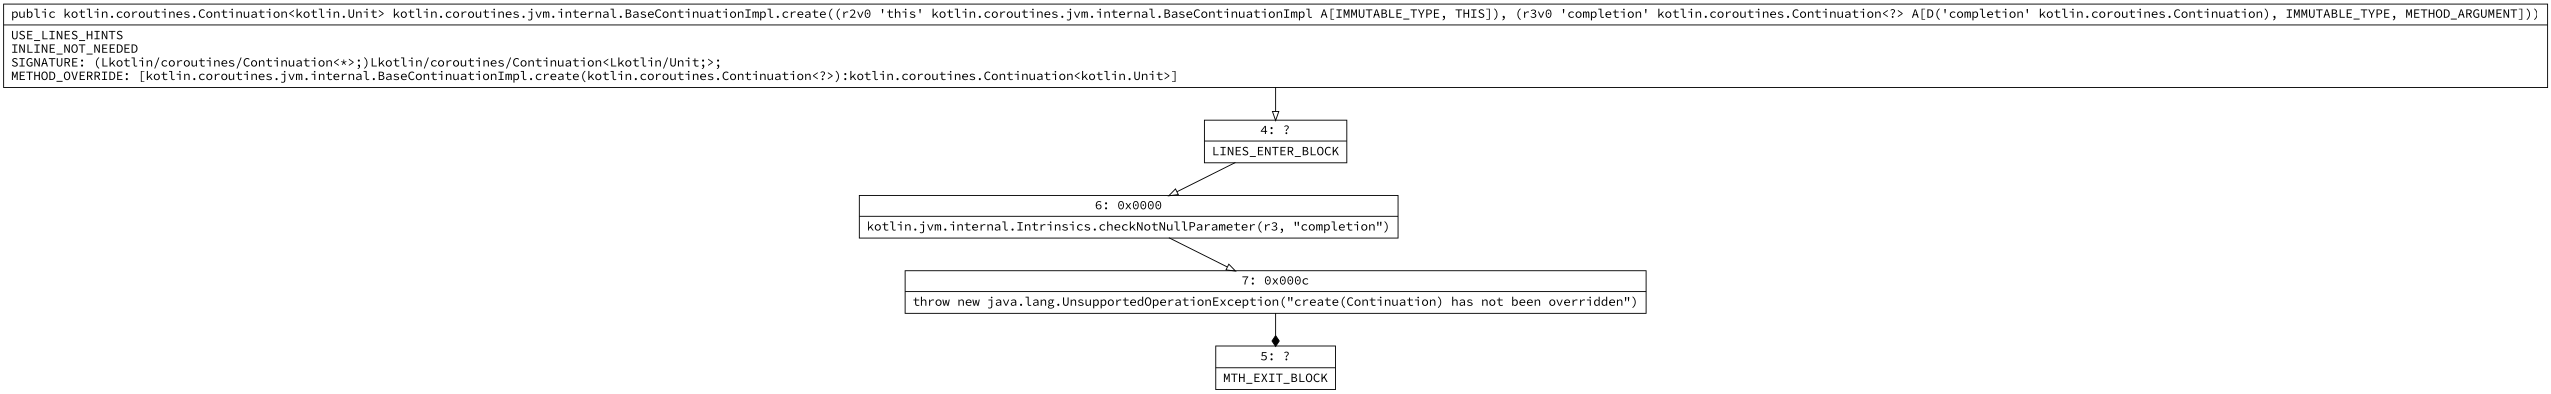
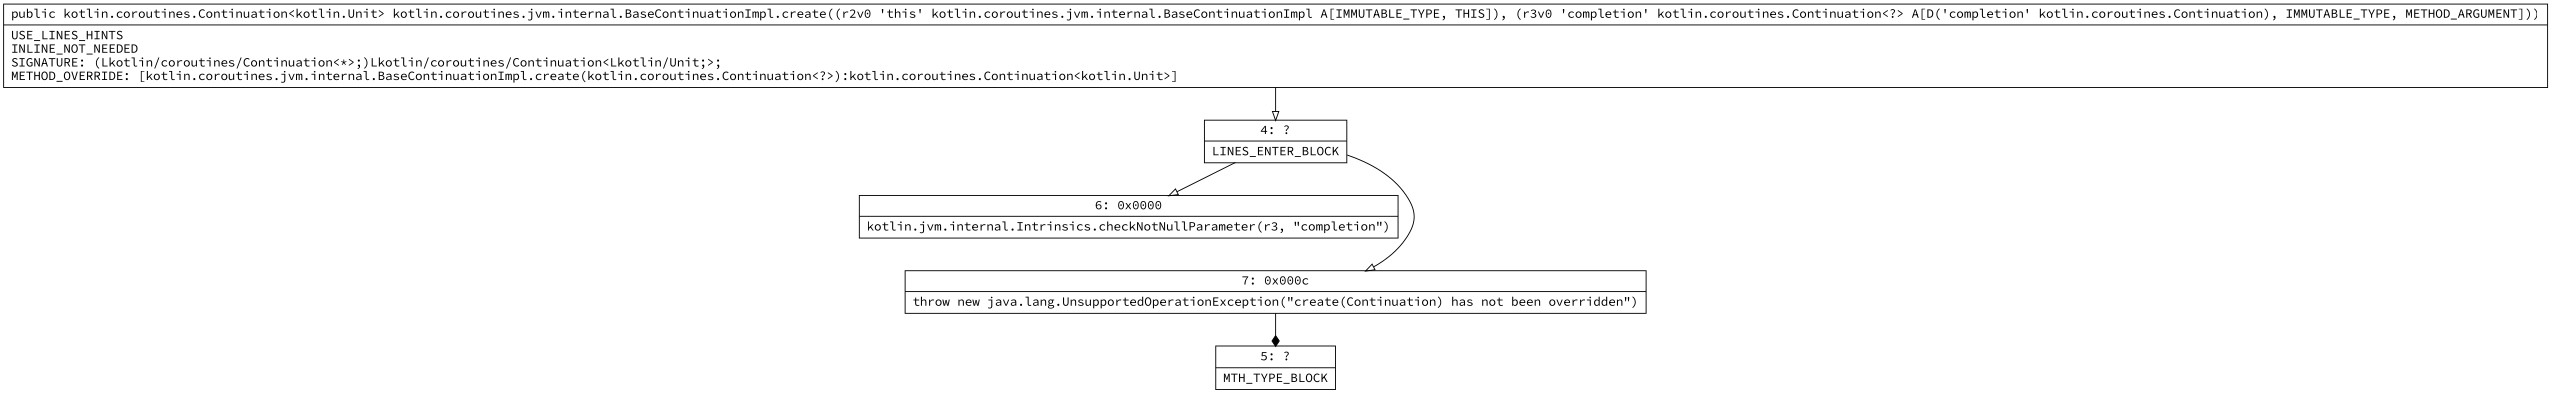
(1198, 252) -> (1410, 203)
(1276, 378) -> (1276, 378)
